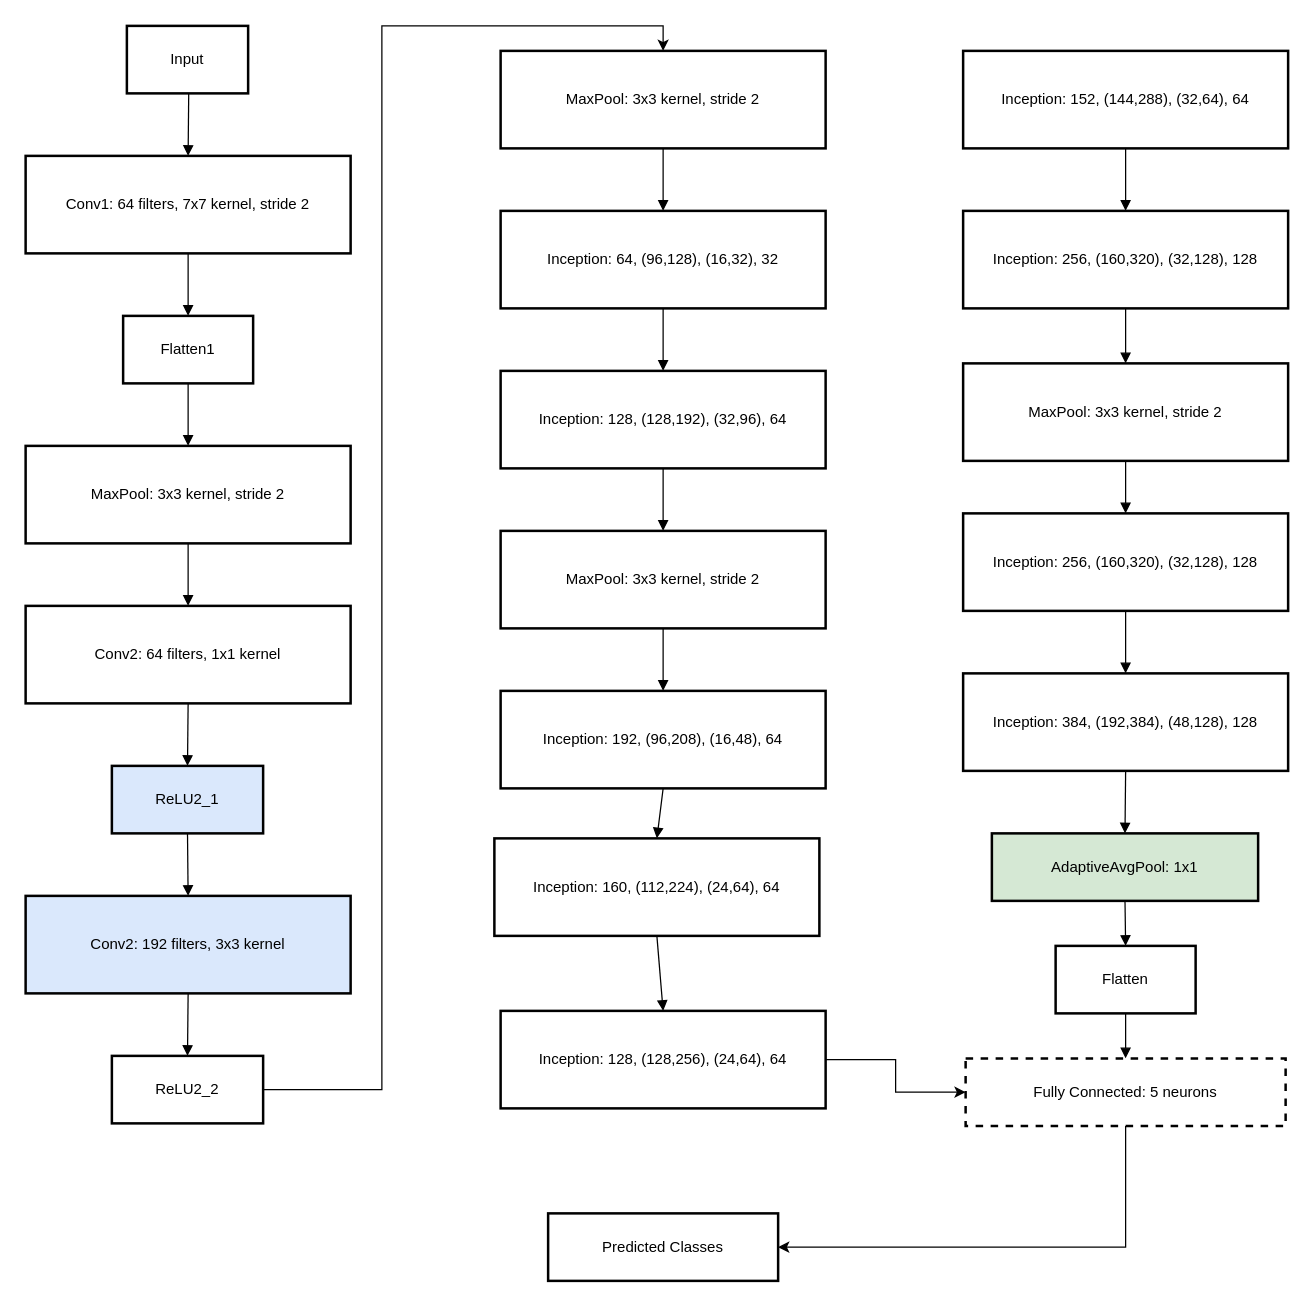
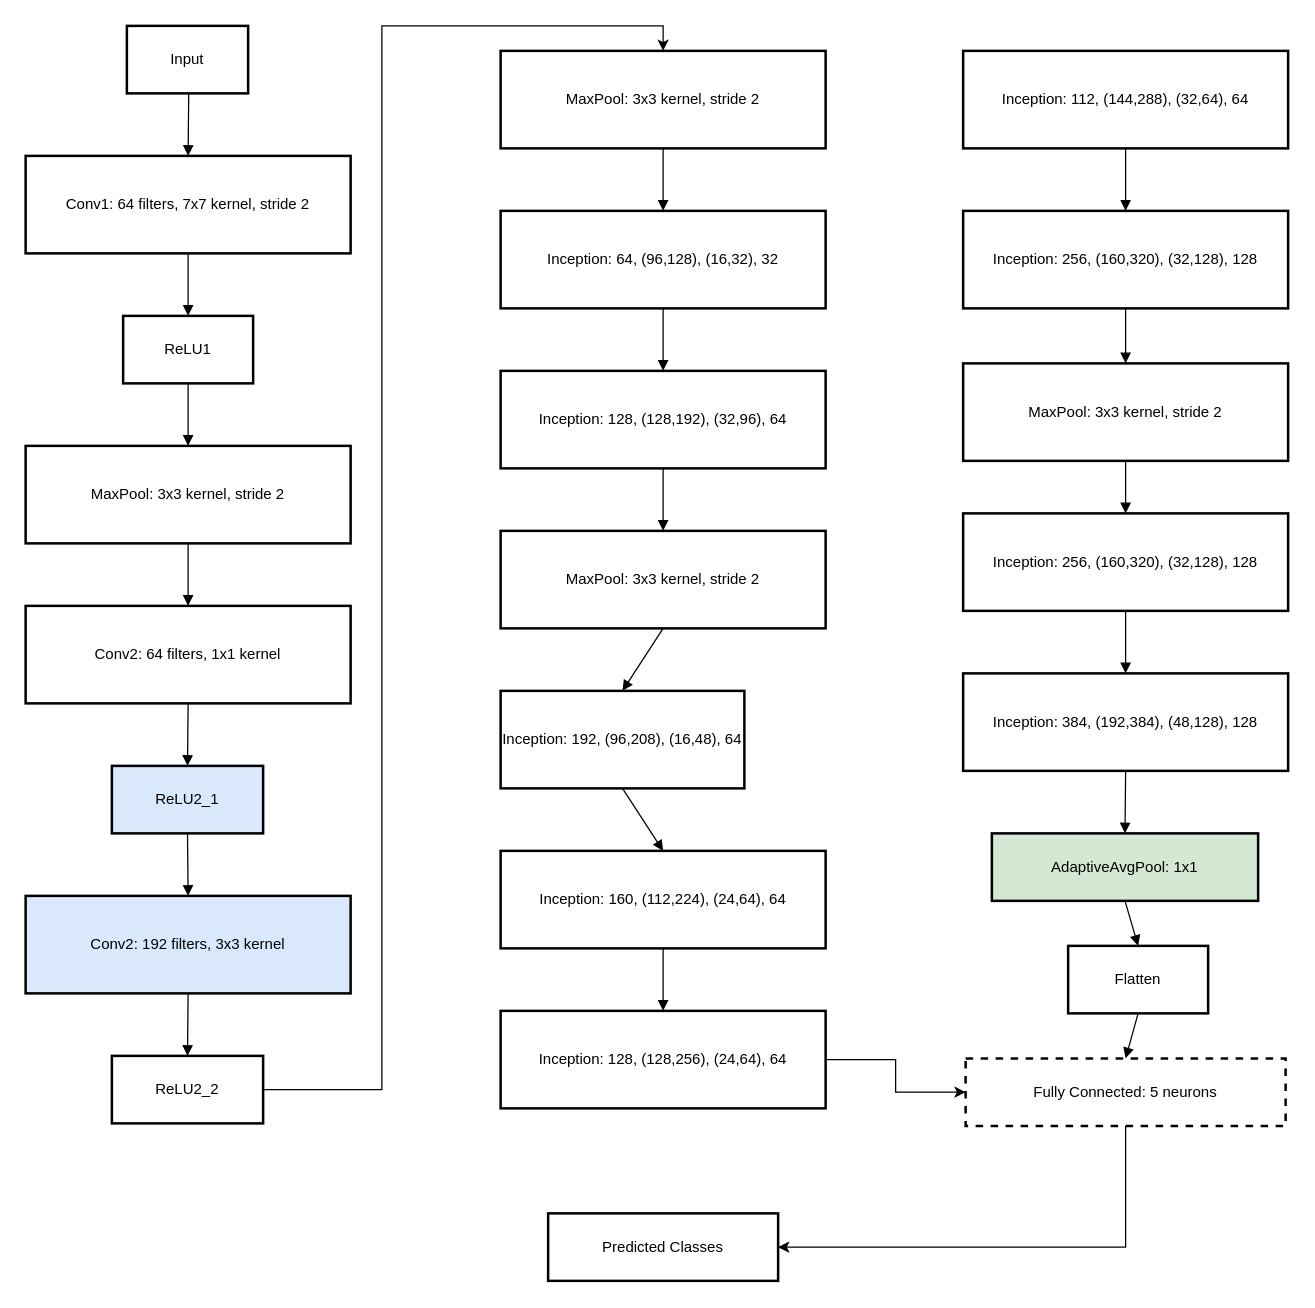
(1126, 99) -> (1126, 99)
(188, 349) -> (188, 349)
(663, 739) -> (623, 739)
(657, 887) -> (663, 899)
(1126, 979) -> (1138, 979)
